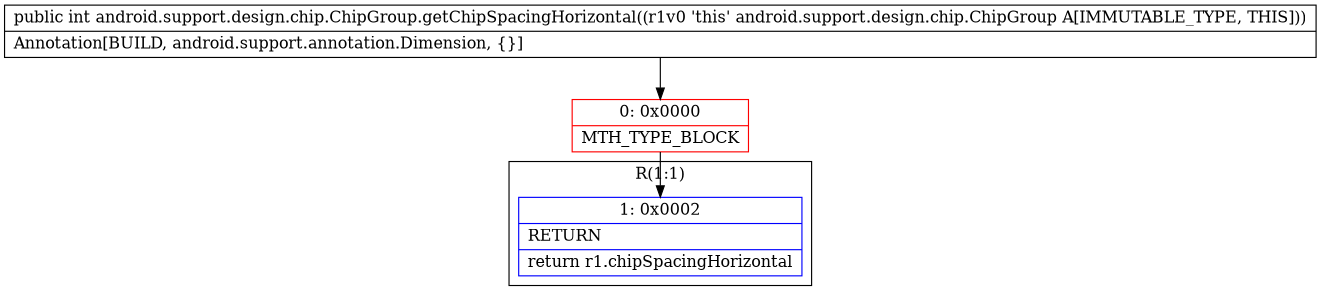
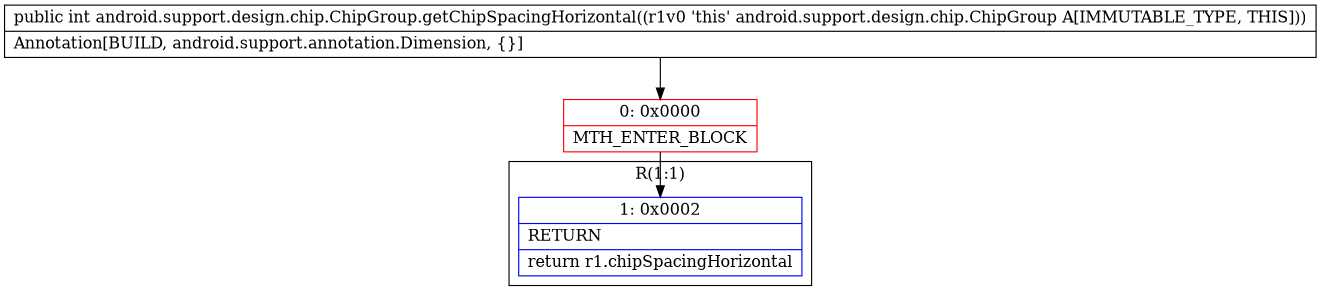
(660, 138) -> (660, 138)
